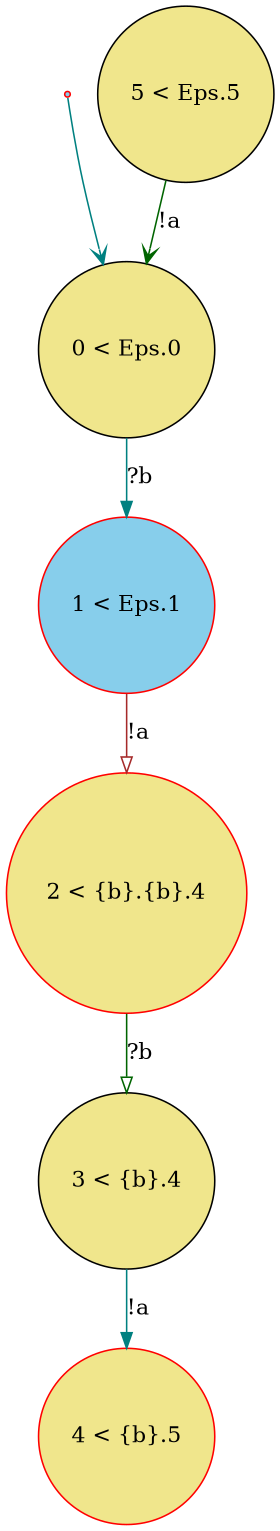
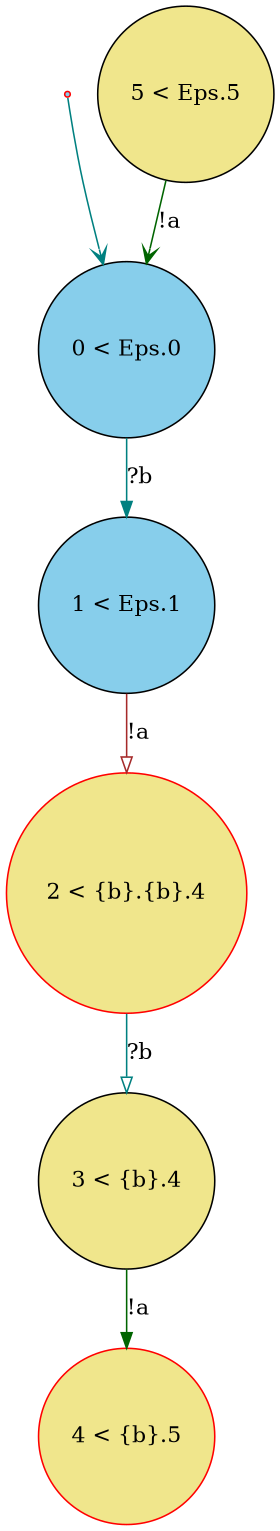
(127, 350) -> (127, 350)
(127, 605) -> (127, 605)
(127, 1045) -> (127, 1045)
(127, 1301) -> (127, 1301)
